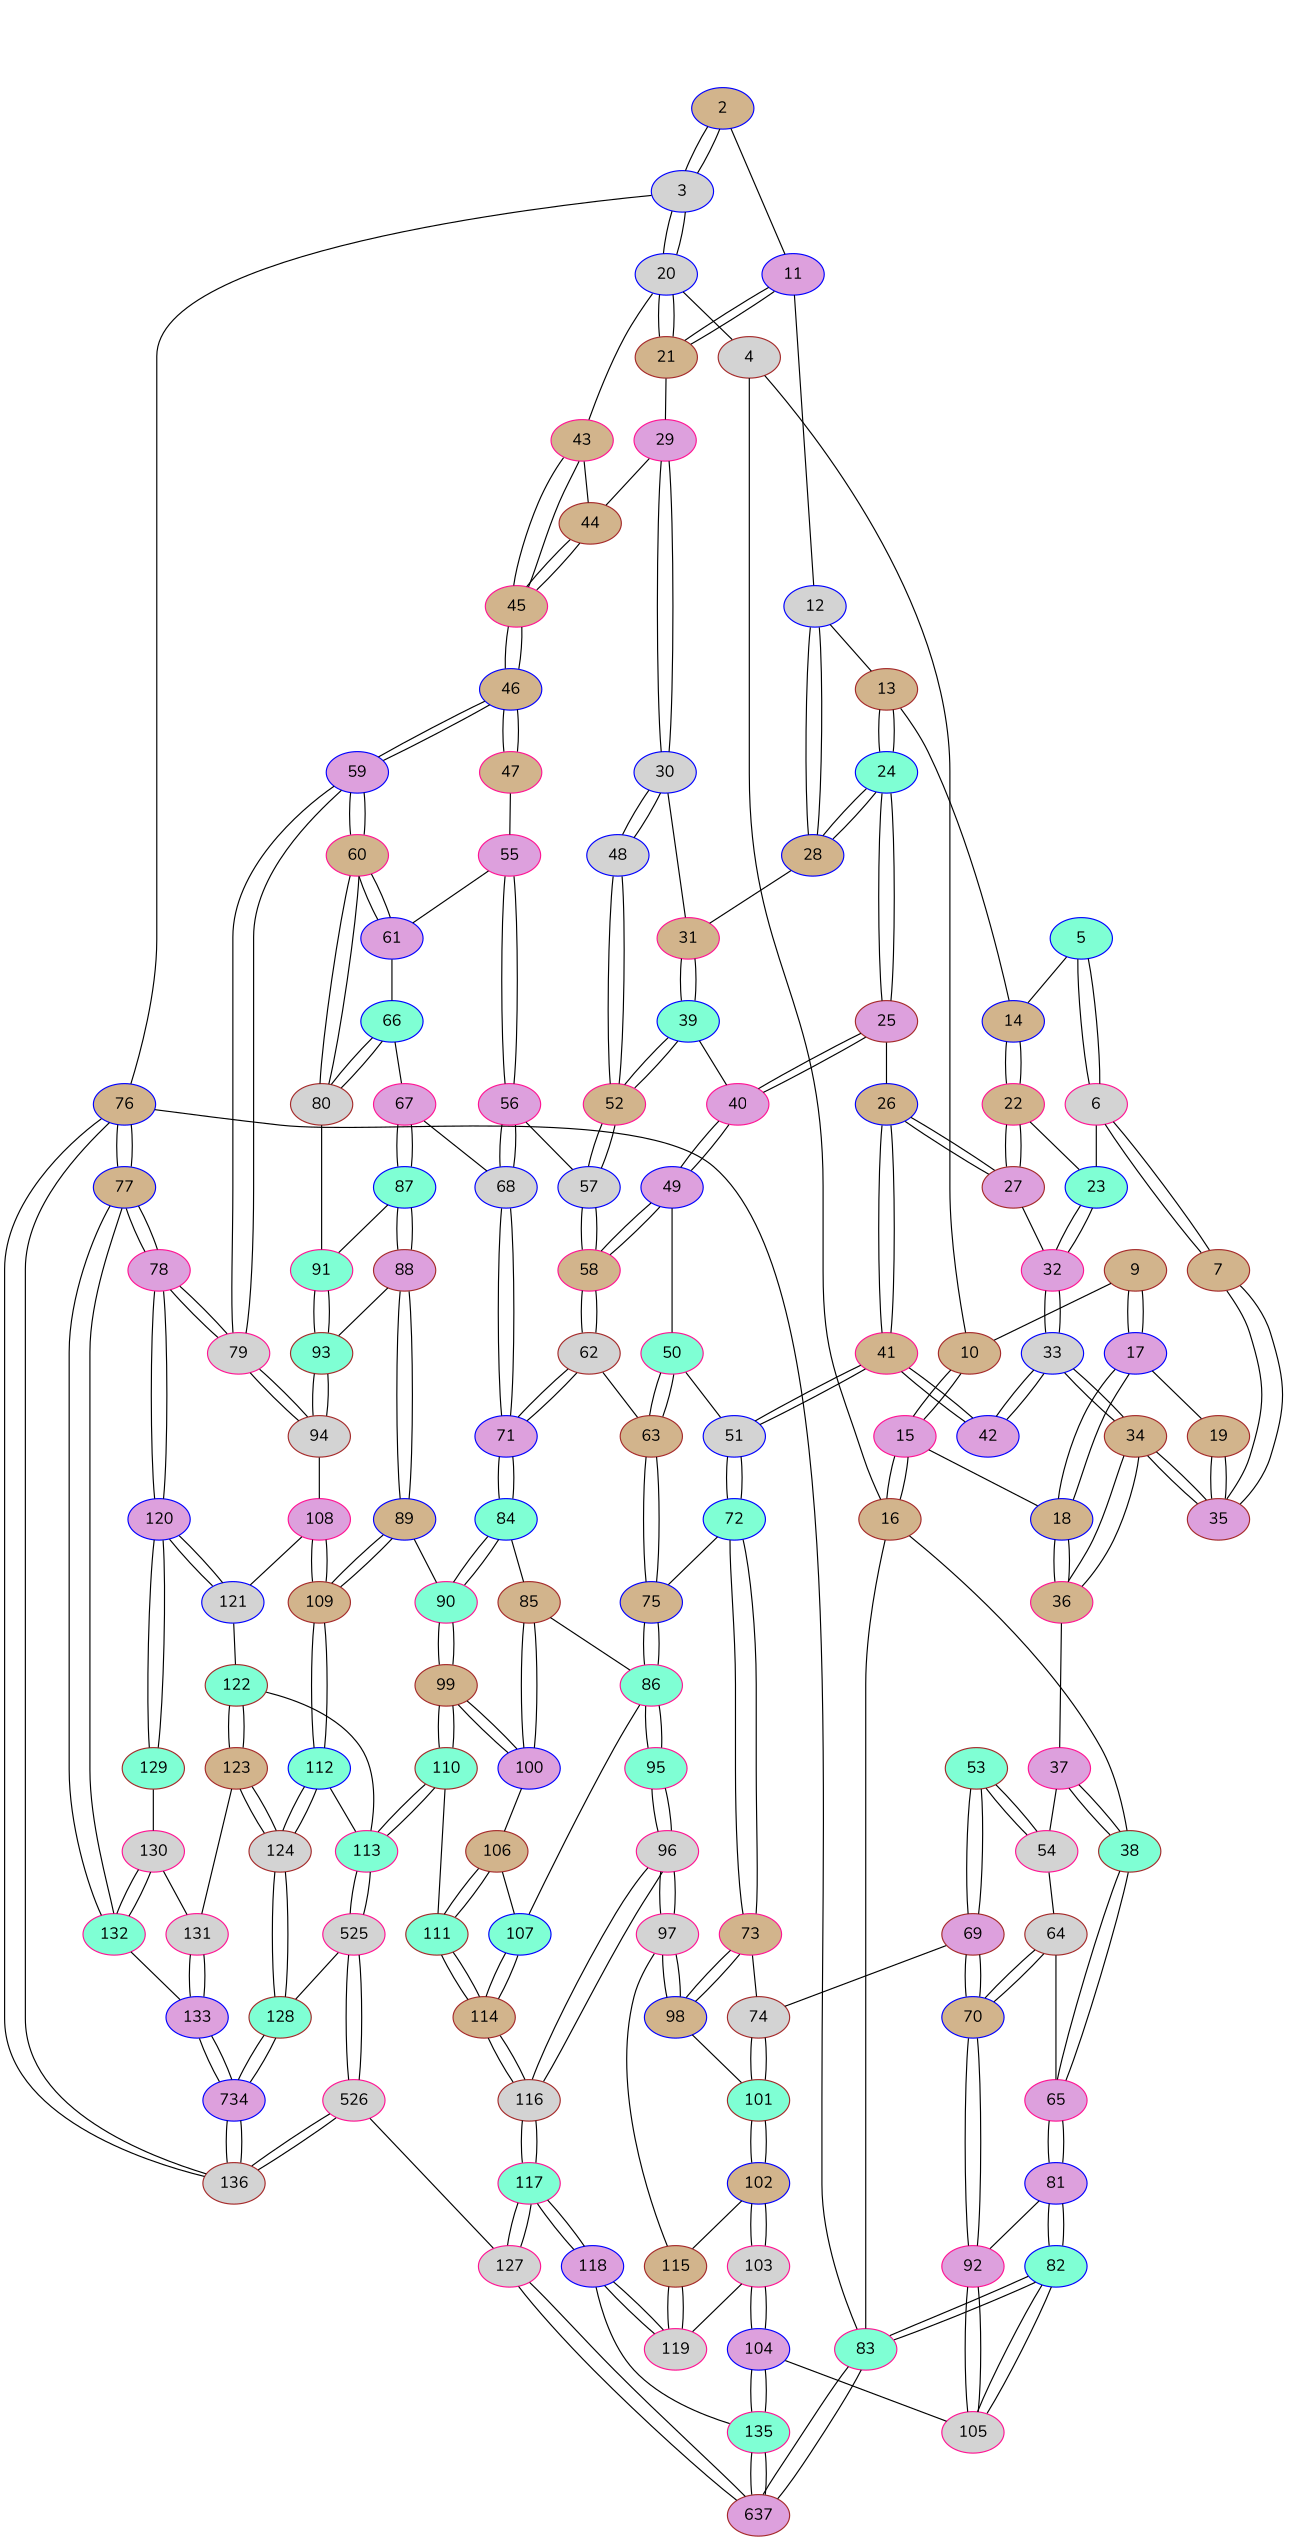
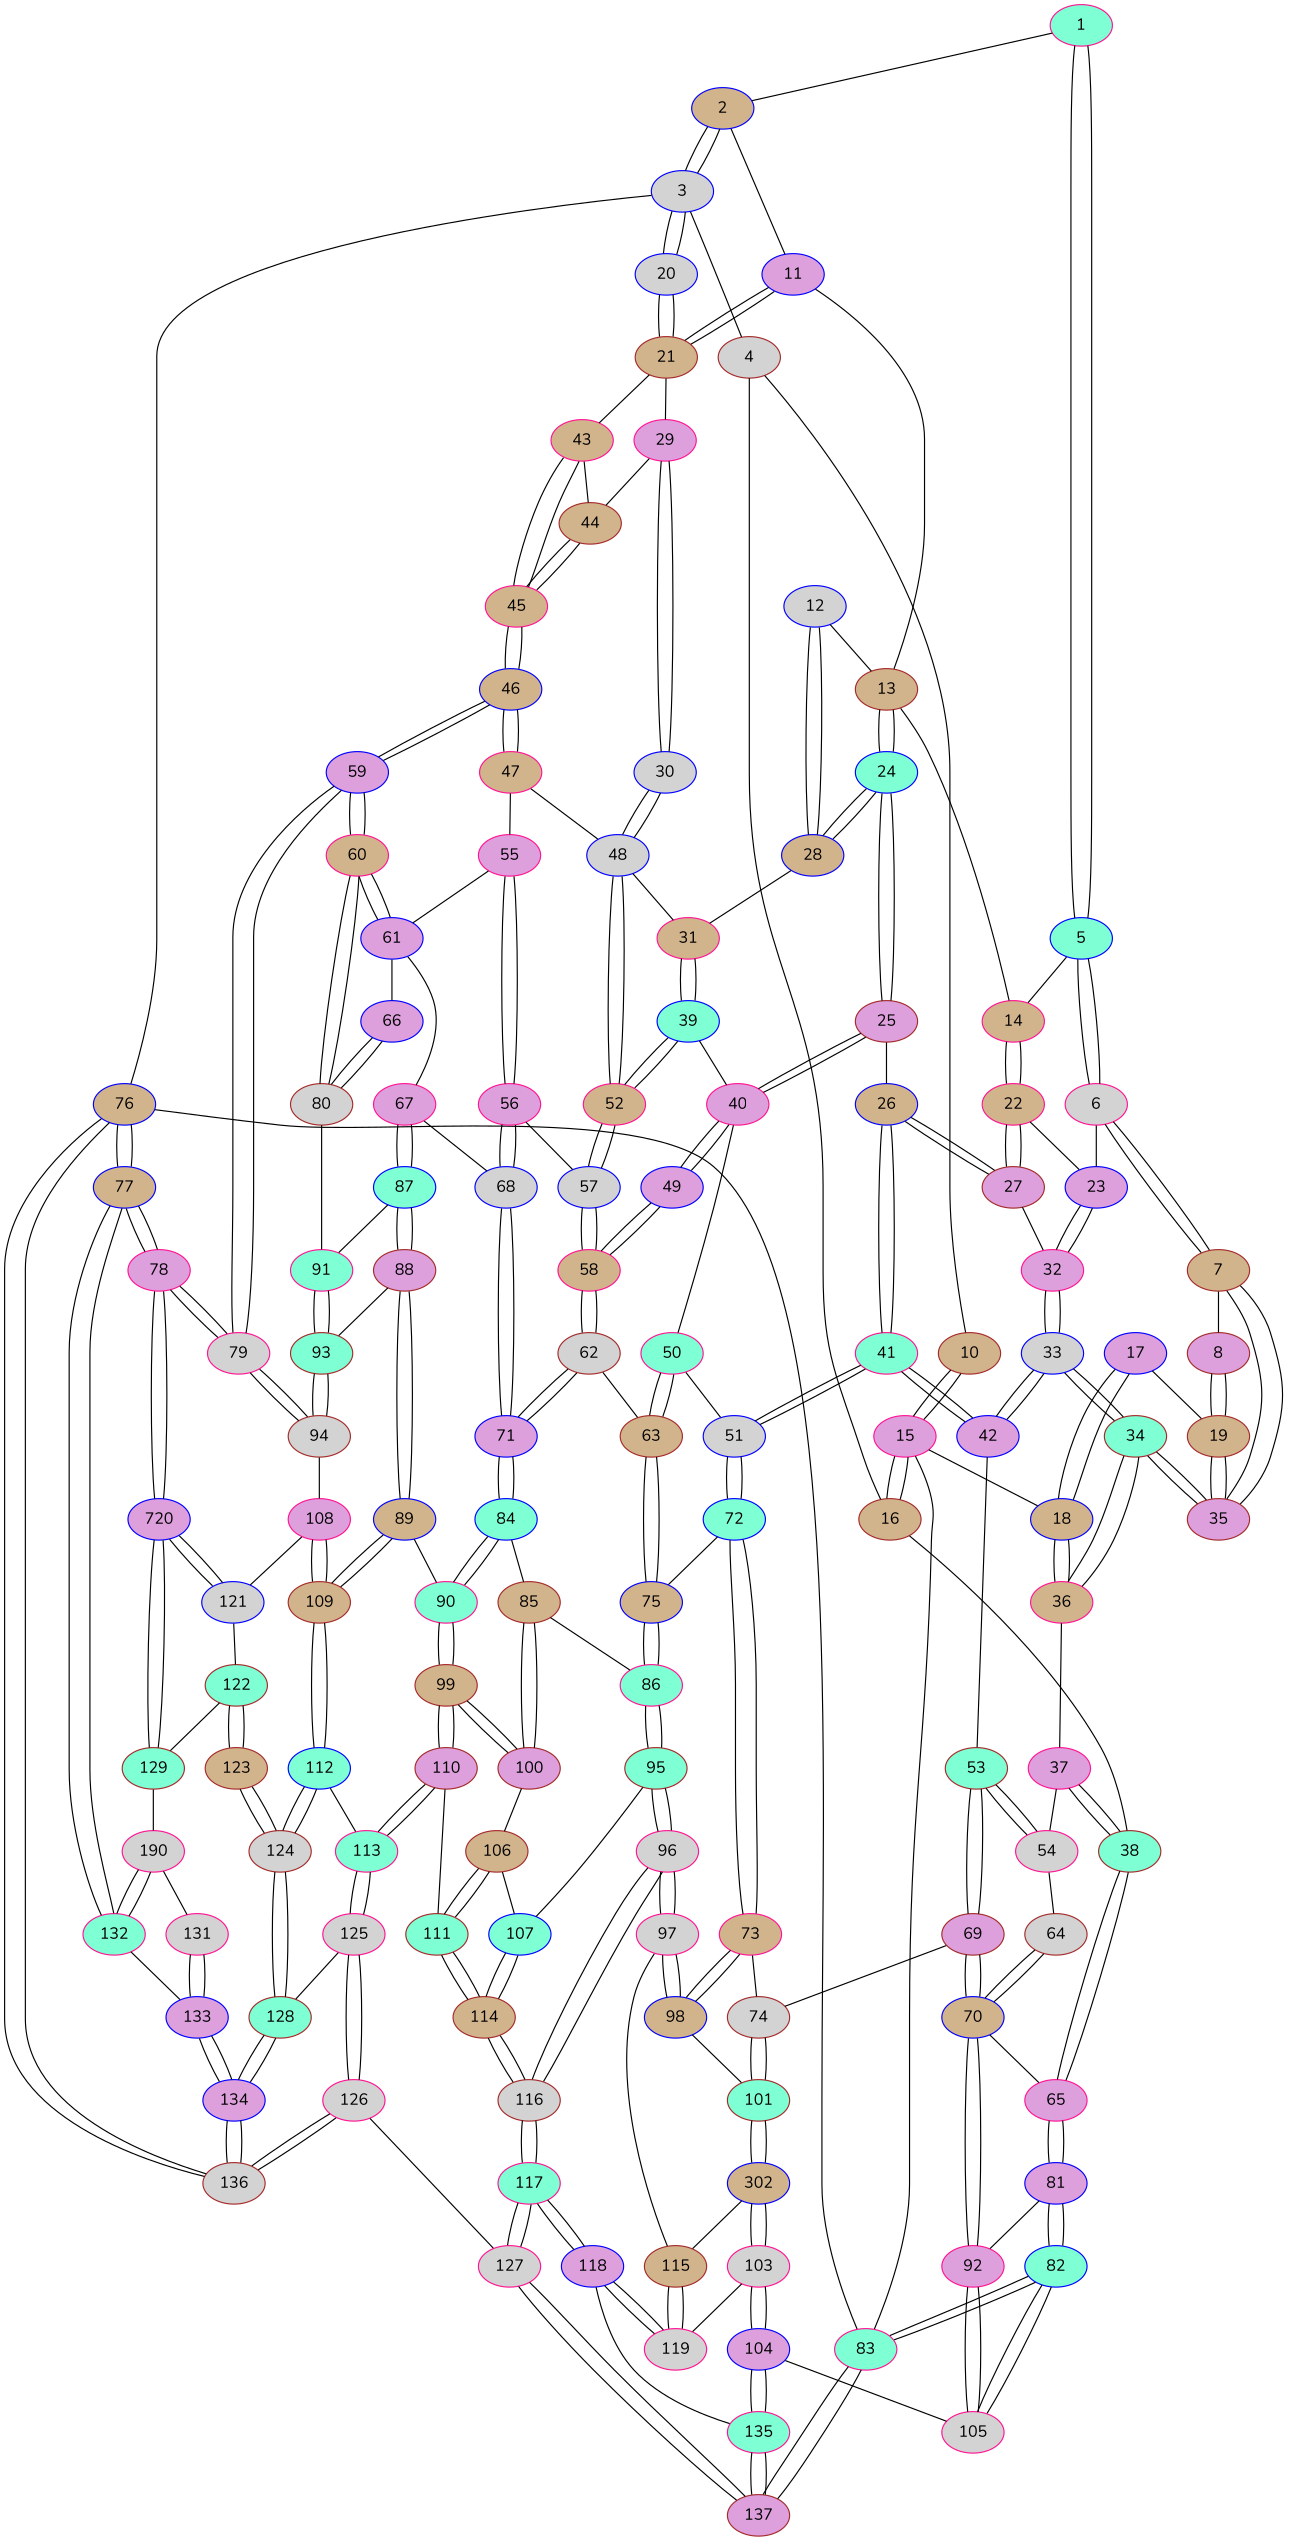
none -> (1081, 25)
(708, 316) -> (716, 274)
(616, 354) -> (624, 399)
(804, 440) -> (925, 460)
none -> (564, 814)
(677, 855) -> (653, 897)
(392, 1021) -> (392, 1021)
(1013, 1021) -> (1013, 1021)
(398, 1063) -> (436, 1019)
(1096, 1187) -> (1096, 1187)
(672, 1270) -> (708, 1230)
(1135, 1270) -> none
(886, 1353) -> (886, 1353)
none -> (1218, 1353)
(1135, 1436) -> (1135, 1436)
(159, 1519) -> (159, 1519)
none -> (983, 1588)
(353, 1737) -> (195, 1727)
(446, 1768) -> (446, 1768)
(529, 1768) -> (529, 1768)
(656, 1768) -> (656, 1768)
(582, 1808) -> (592, 1854)
(153, 1851) -> (153, 1851)
(217, 1851) -> none
(354, 1934) -> (354, 1934)
(866, 1934) -> (912, 1893)
(1056, 2017) -> (1014, 2059)
(234, 2100) -> (234, 2100)
(354, 2100) -> (354, 2100)
(759, 2183) -> (759, 2183)
(759, 2515) -> (759, 2515)
